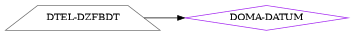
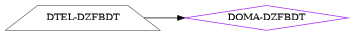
(266, 18) -> (266, 18)
